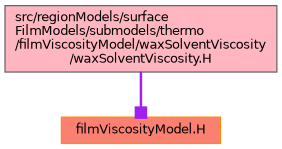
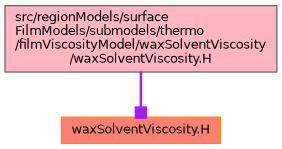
(141, 130) -> (141, 130)
